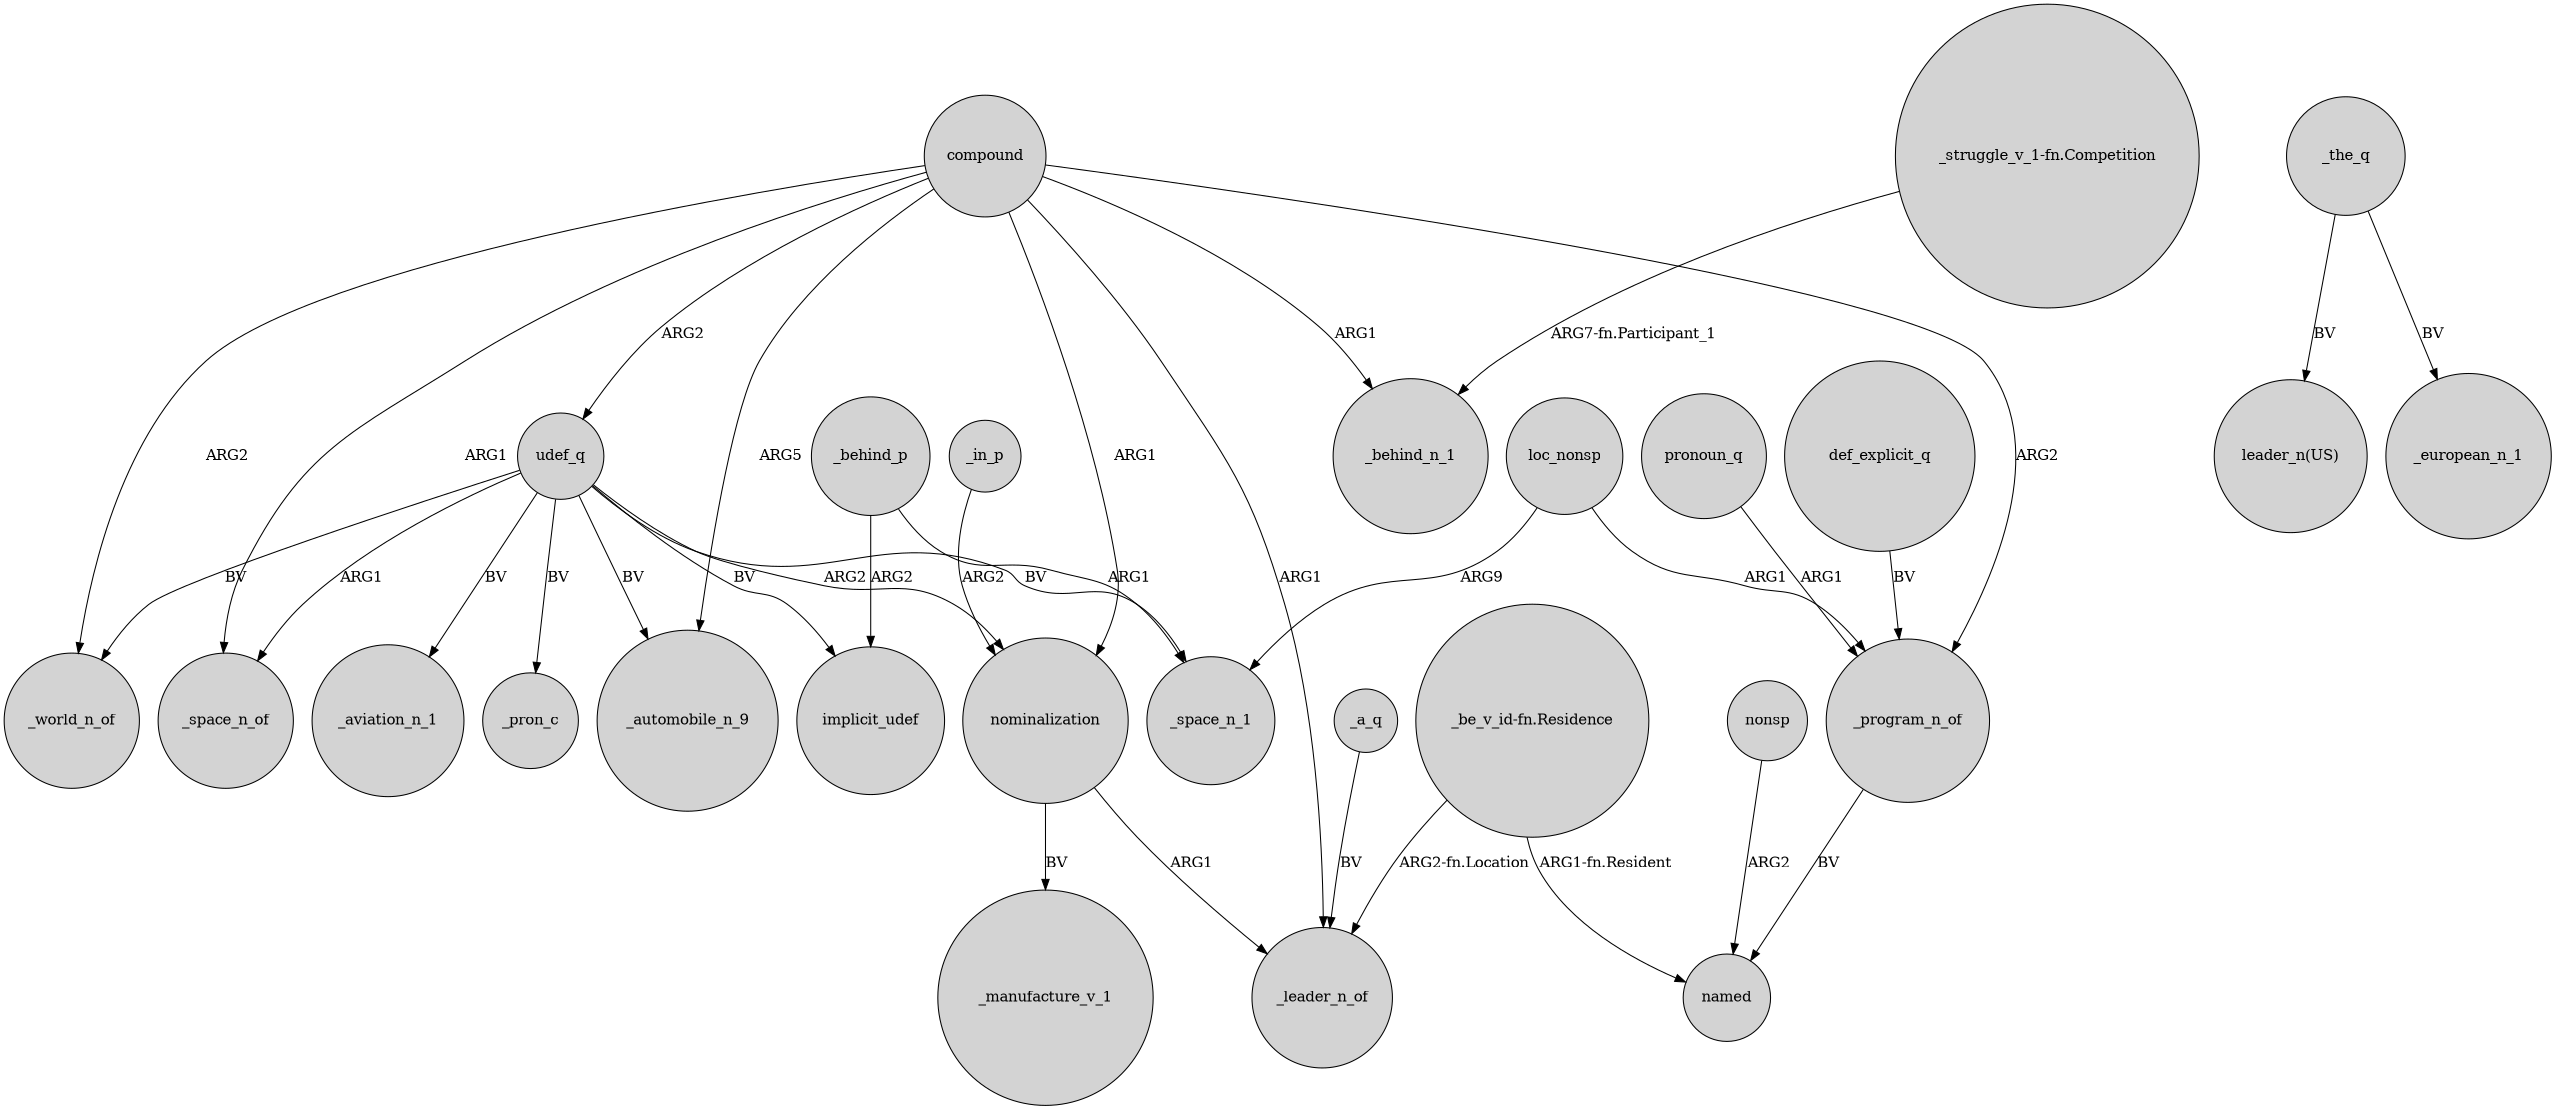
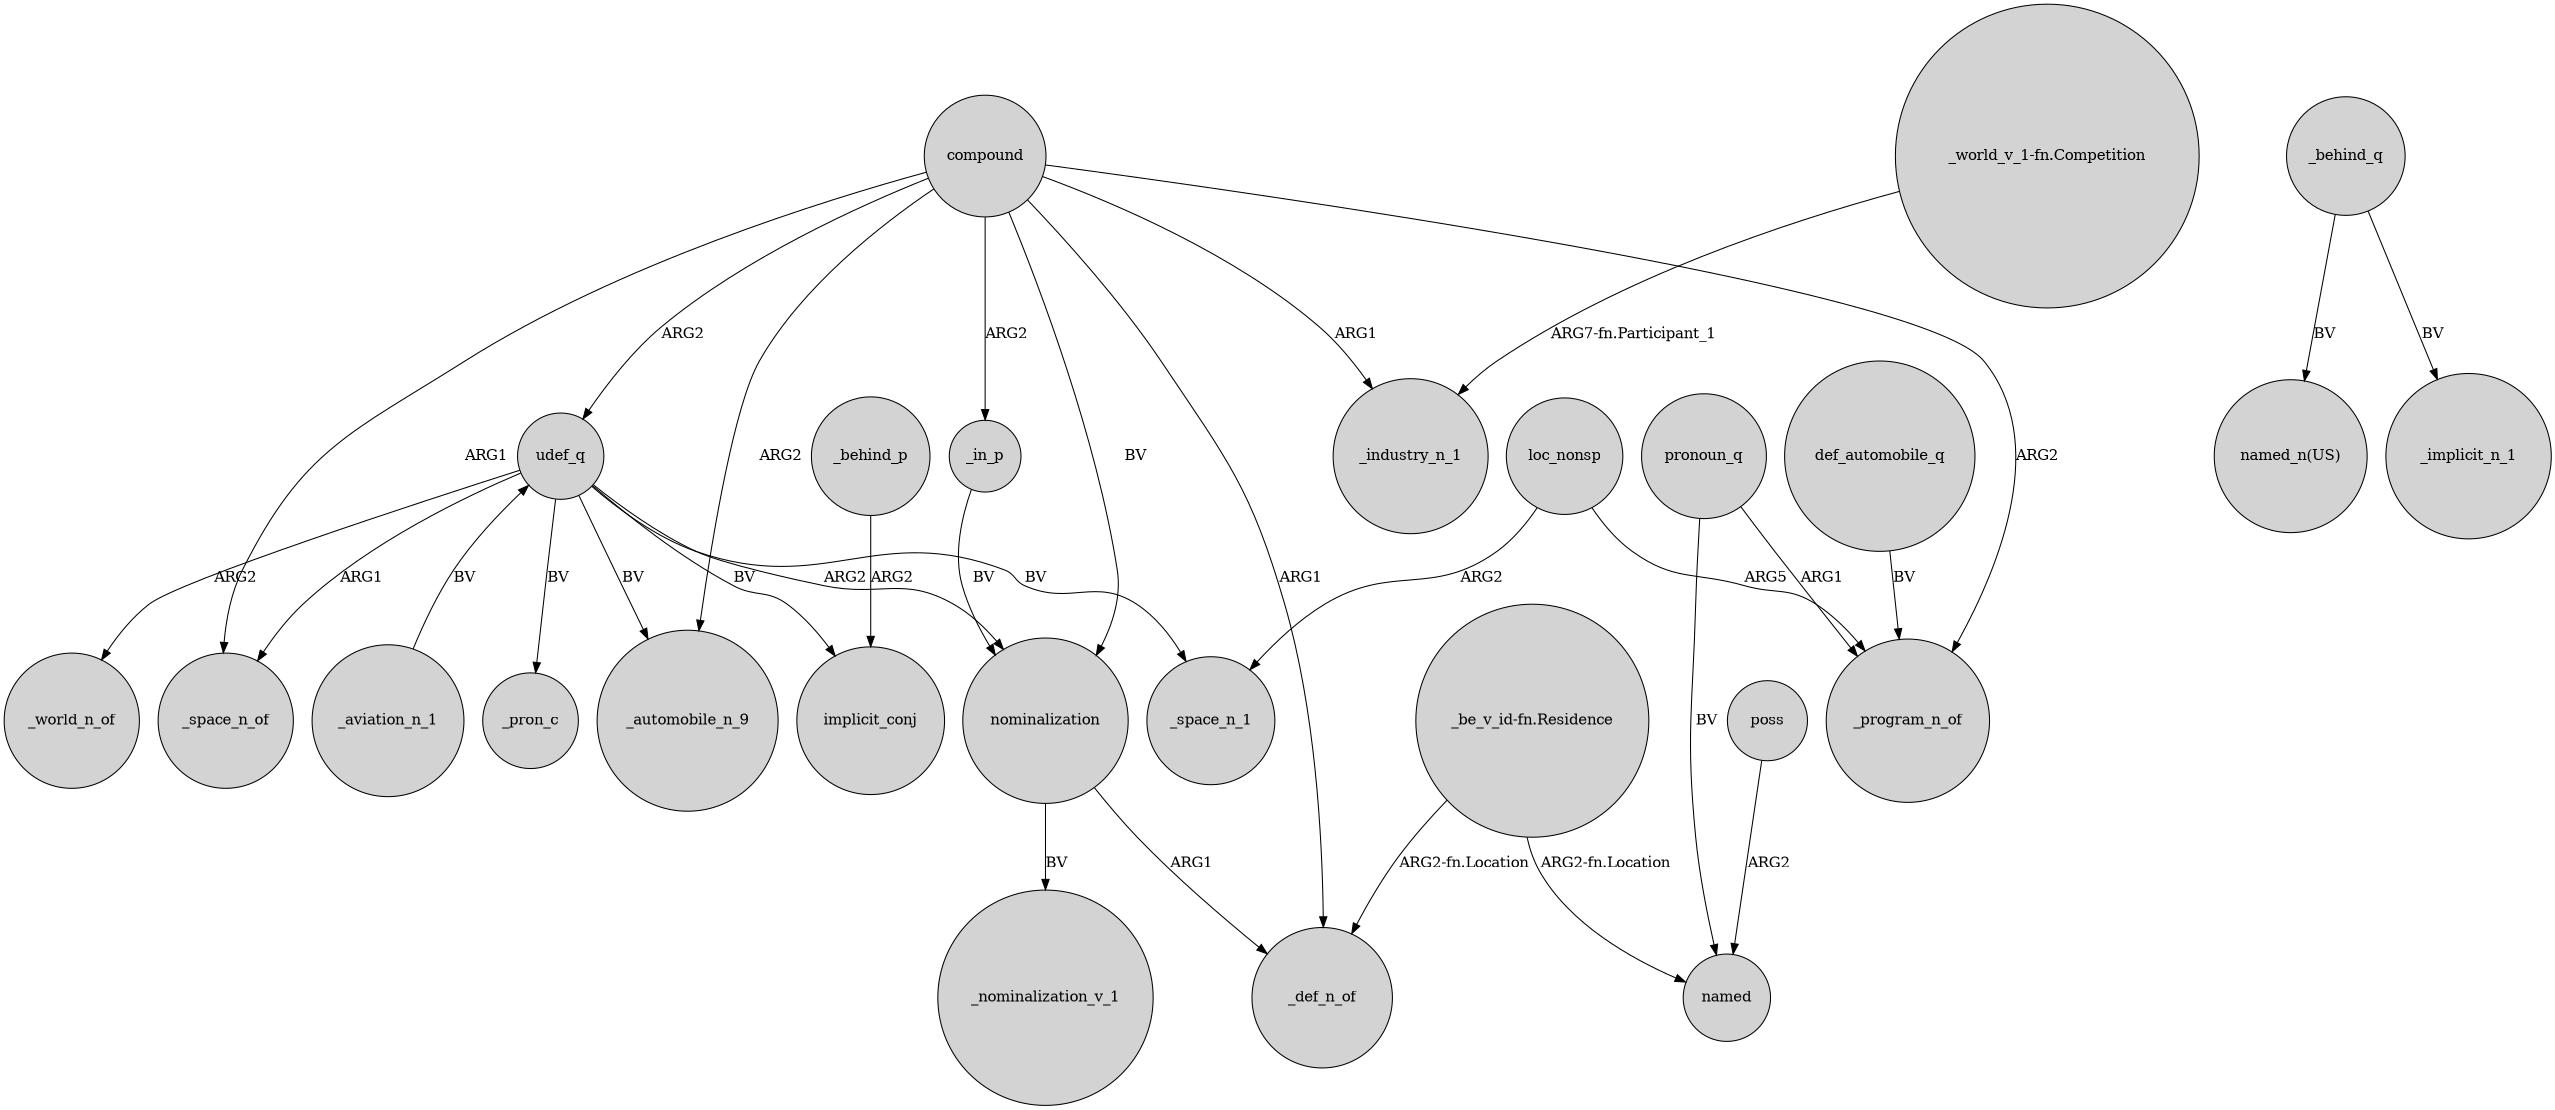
(2047, 156) -> (2047, 156)
(2346, 156) -> (2346, 156)
(404, 273) -> (985, 313)
(781, 456) -> (781, 456)
(1135, 456) -> (1135, 456)
(1411, 456) -> (1411, 456)
(1880, 456) -> (1880, 456)
(2291, 456) -> (2291, 456)
(2469, 456) -> (2469, 456)
(1043, 569) -> none
(486, 570) -> (458, 564)
(236, 578) -> (236, 578)
(984, 578) -> (984, 578)
(1482, 578) -> (1482, 578)
(1766, 578) -> (1766, 578)
(871, 721) -> (871, 721)
(1366, 721) -> none
(1767, 721) -> (1767, 721)
(1606, 864) -> (1606, 864)
(1810, 871) -> (1691, 732)
(1045, 998) -> (1045, 998)
(1322, 998) -> (1322, 998)
